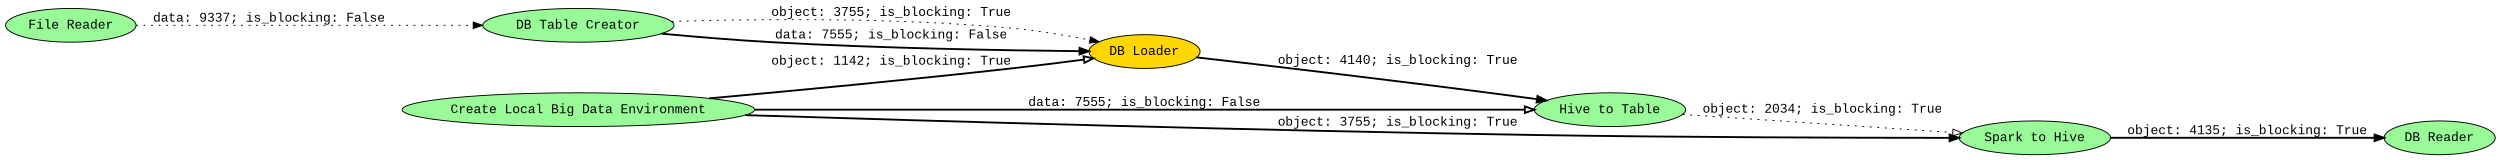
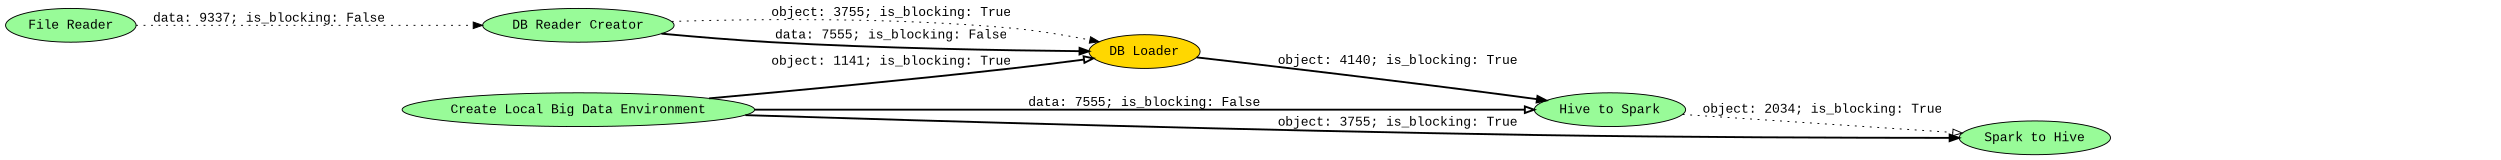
(578, 25) -> (578, 25)
(891, 61) -> (891, 61)
(1610, 110) -> (1610, 110)
(2440, 138) -> none
